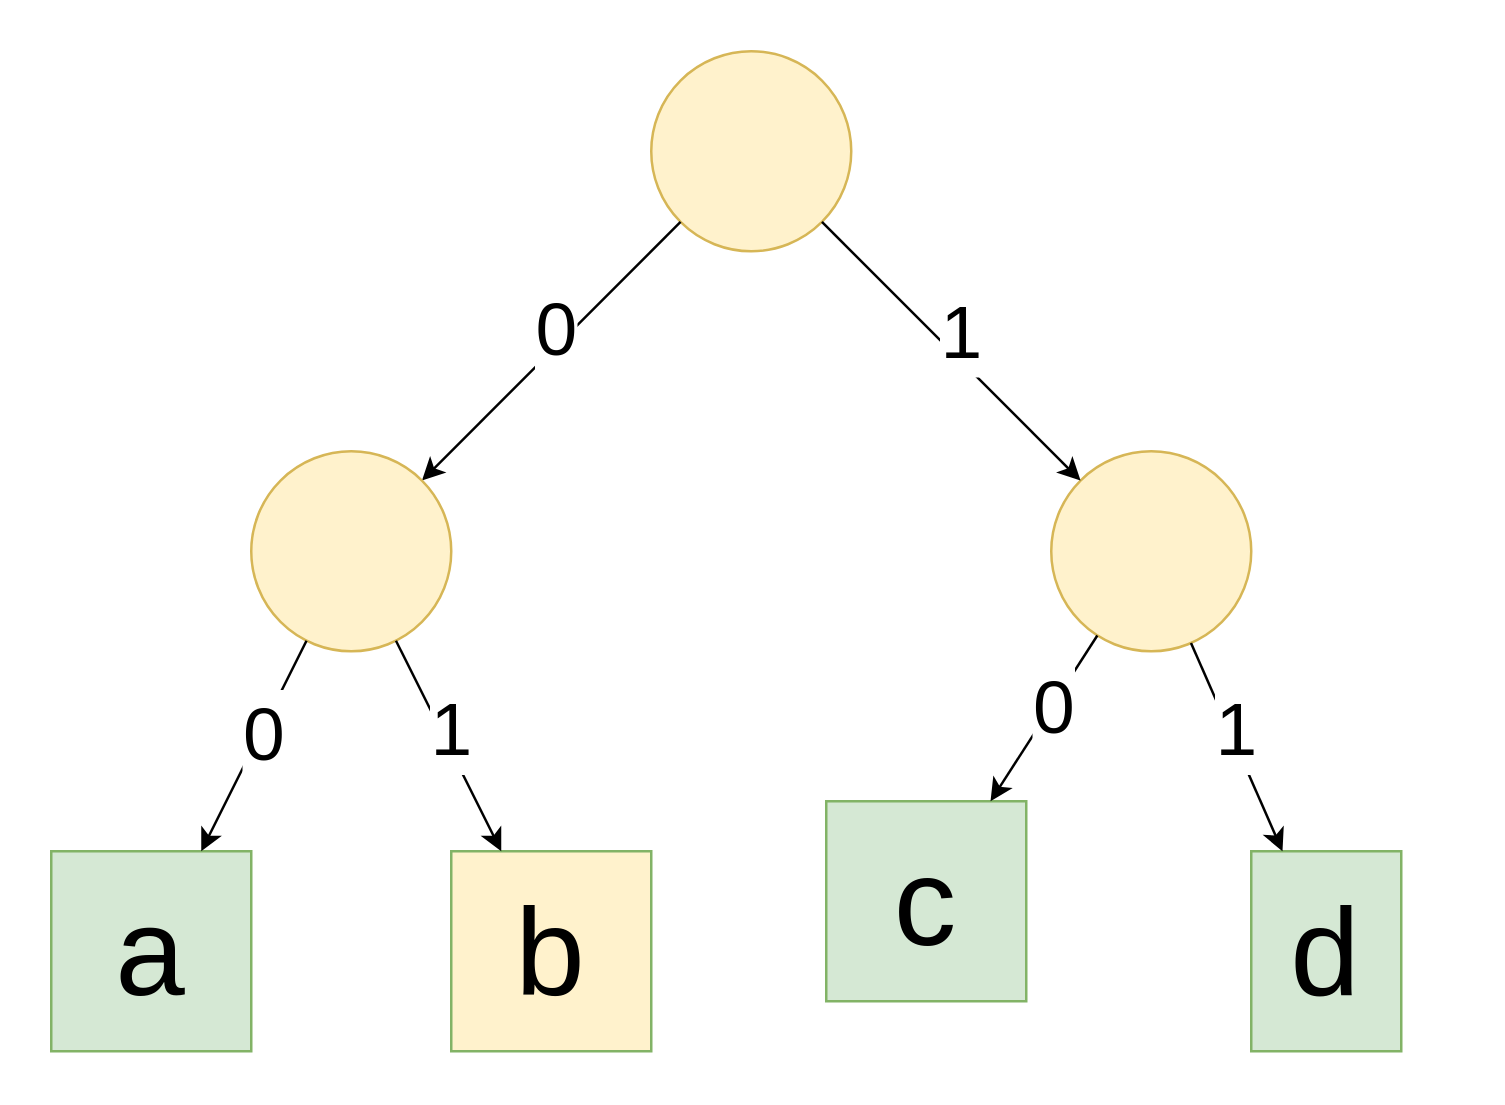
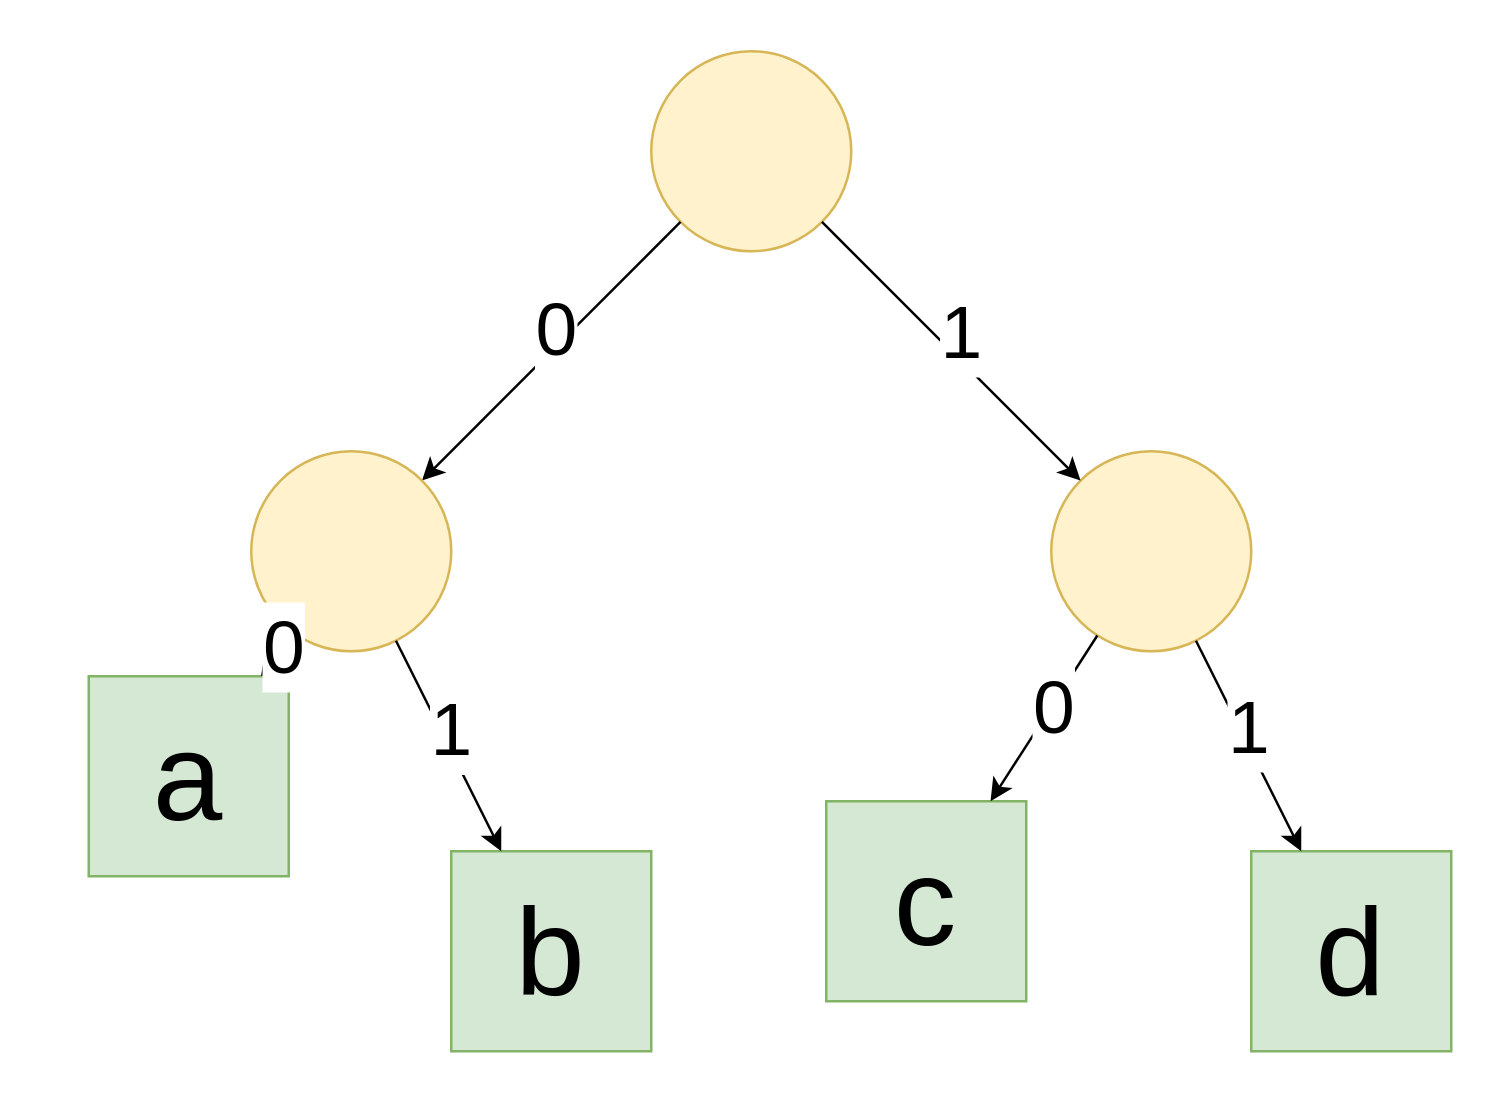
(151, 951) -> (189, 776)
(551, 951) -> (551, 951)
(1326, 951) -> (1351, 951)
